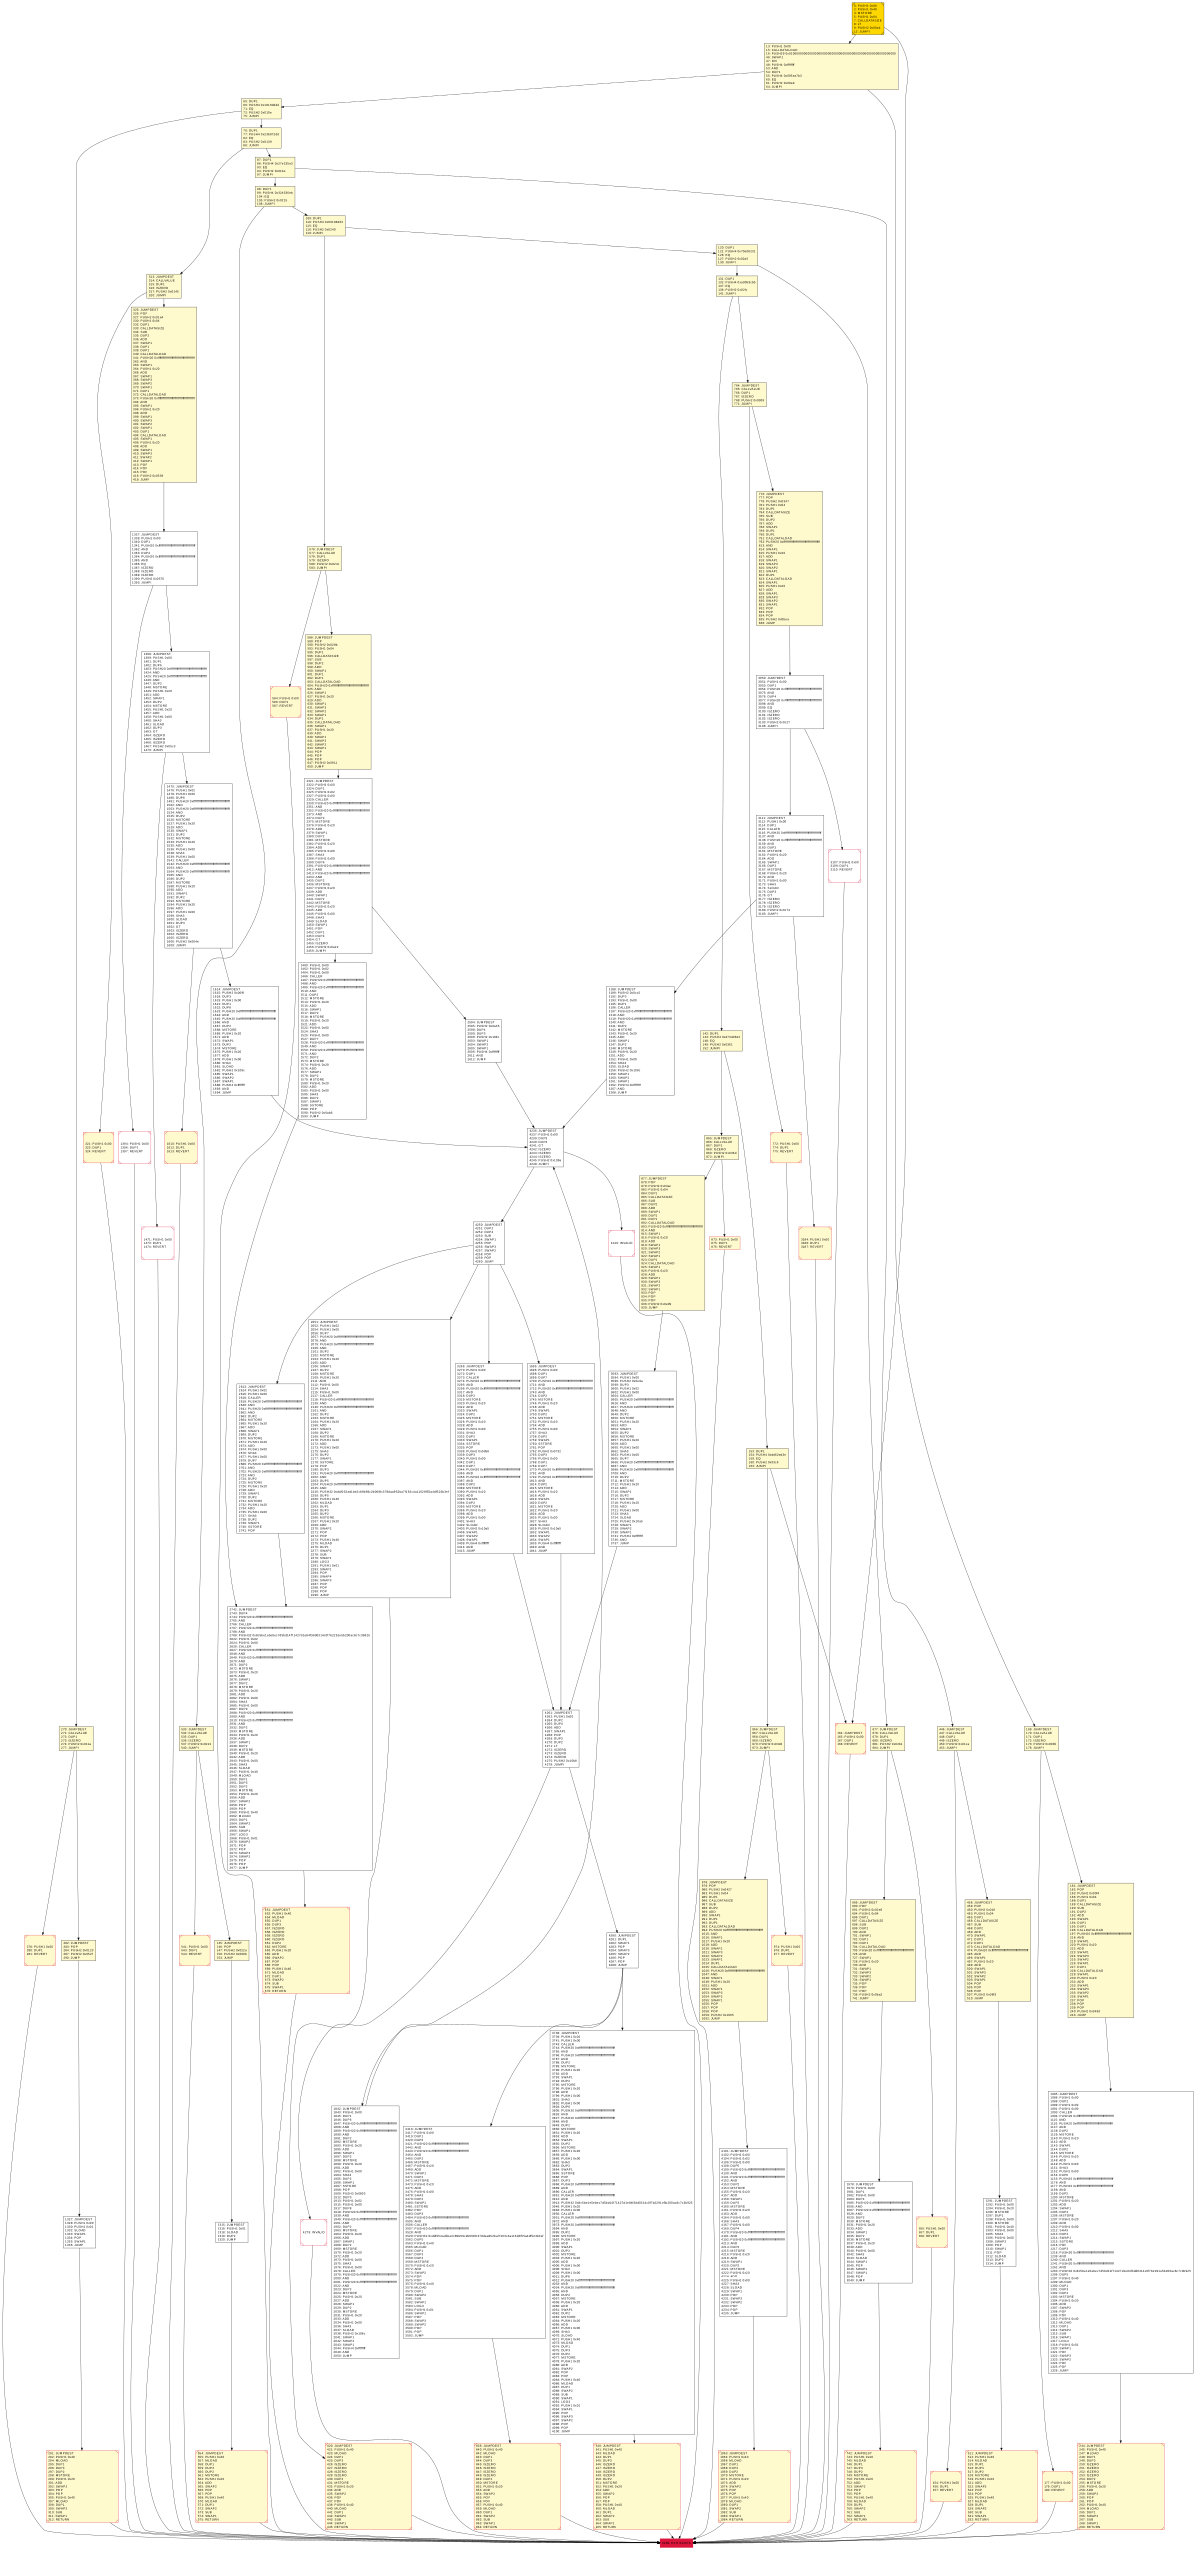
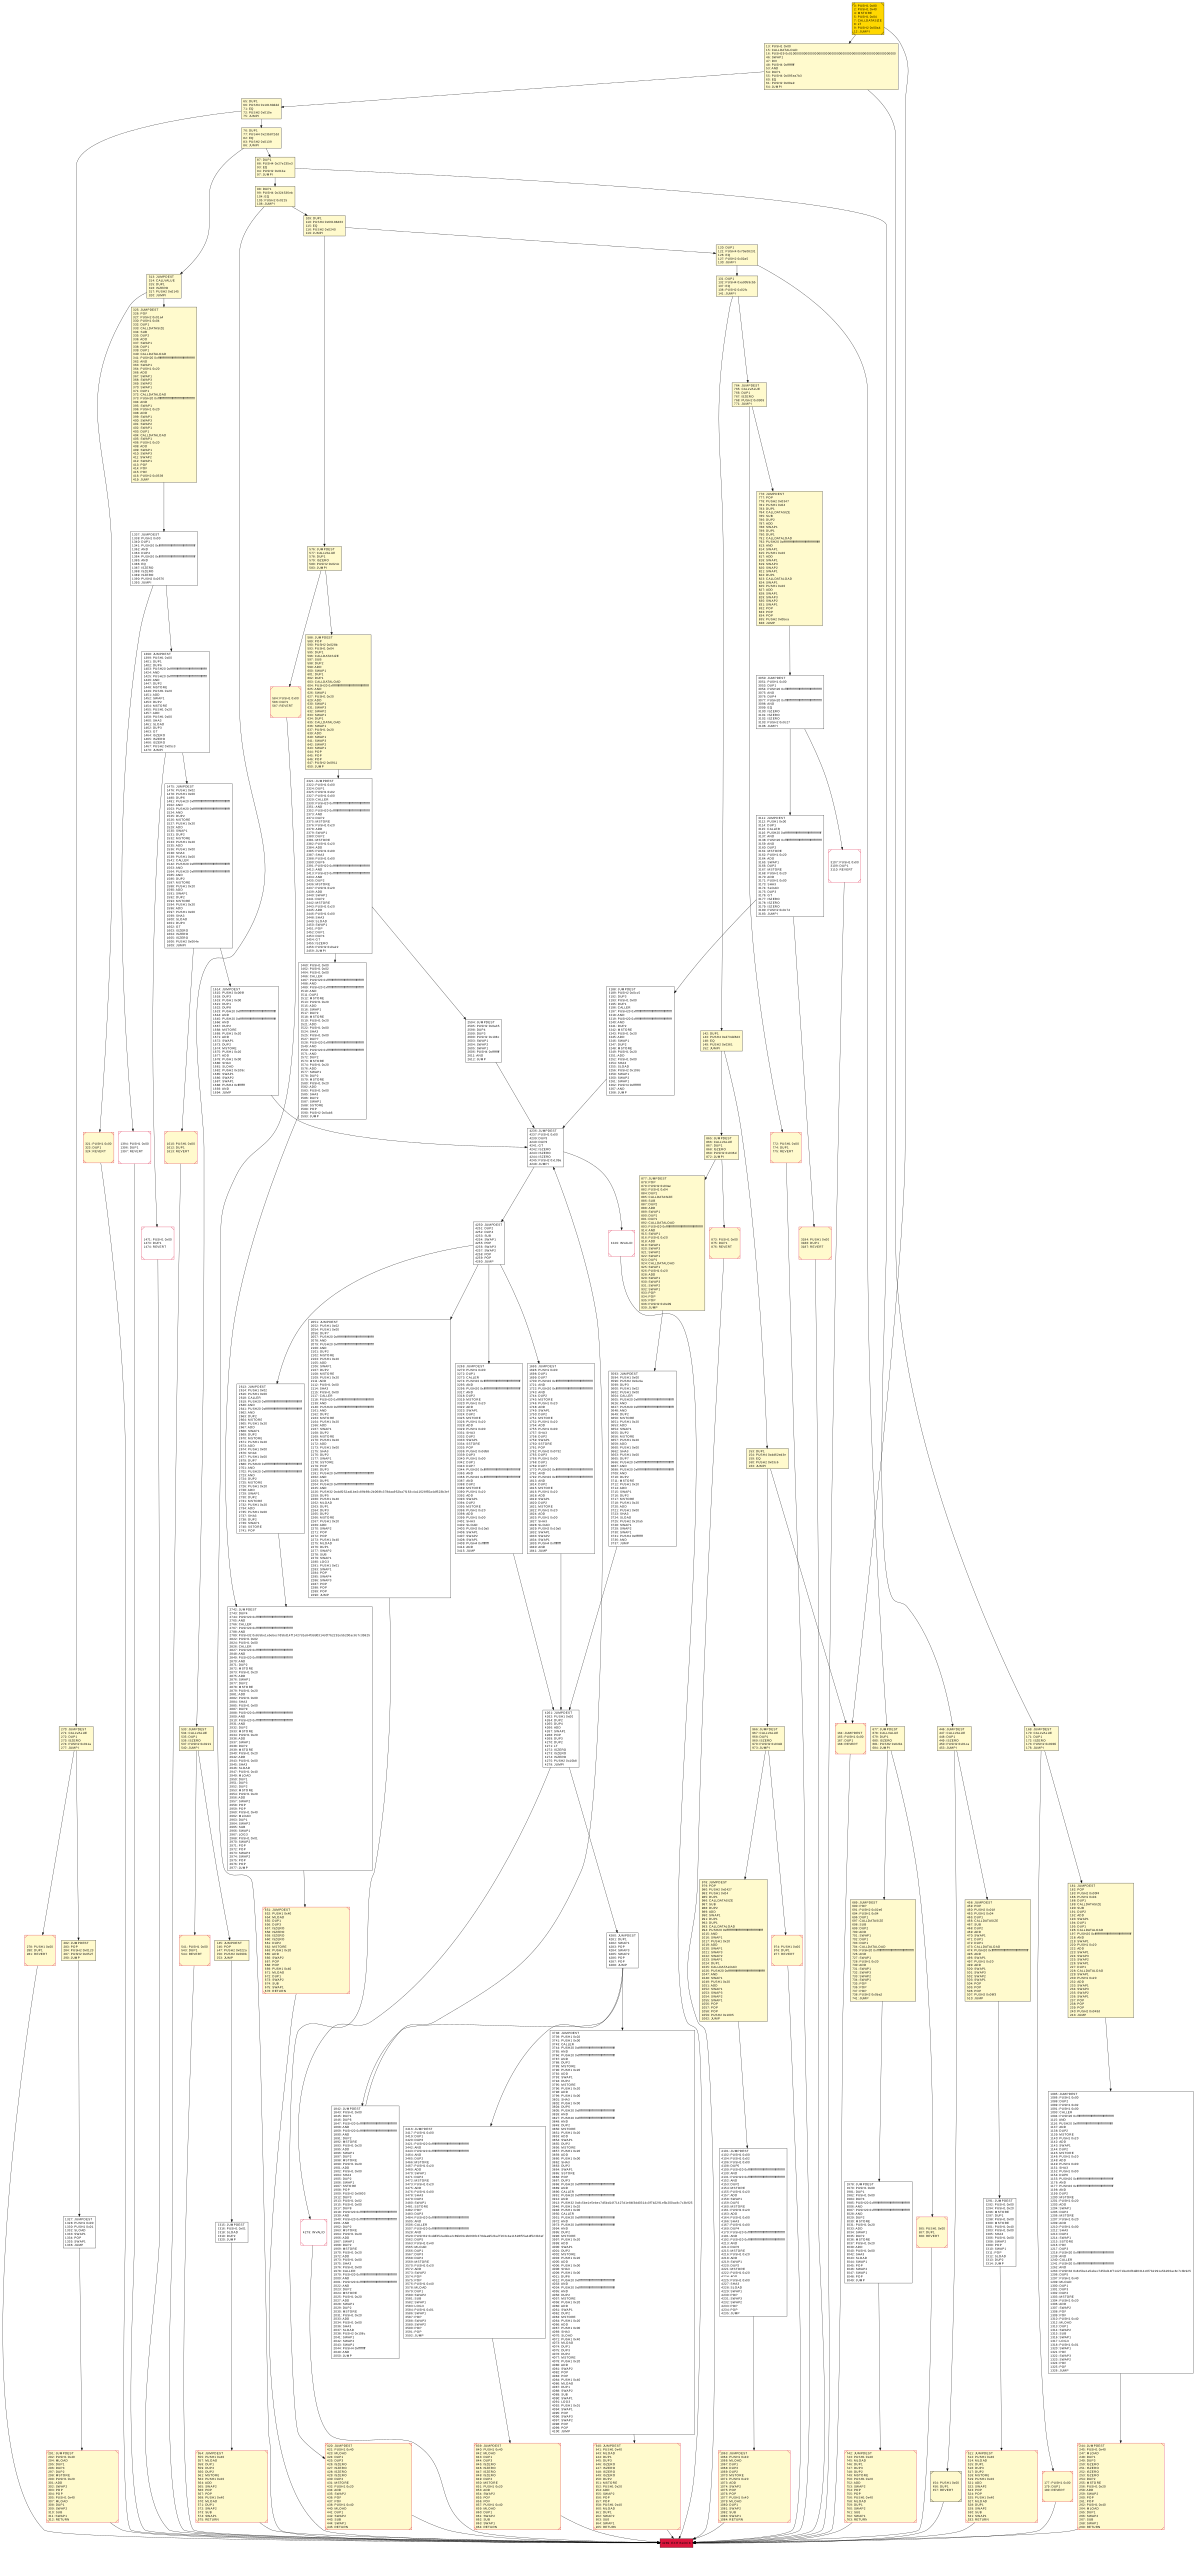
(725, 1243) -> (725, 1243)
(946, 2486) -> (946, 2486)
(677, 2543) -> (677, 2543)
